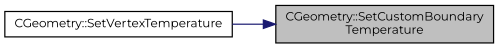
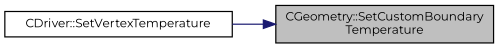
(119, 24) -> (119, 24)
